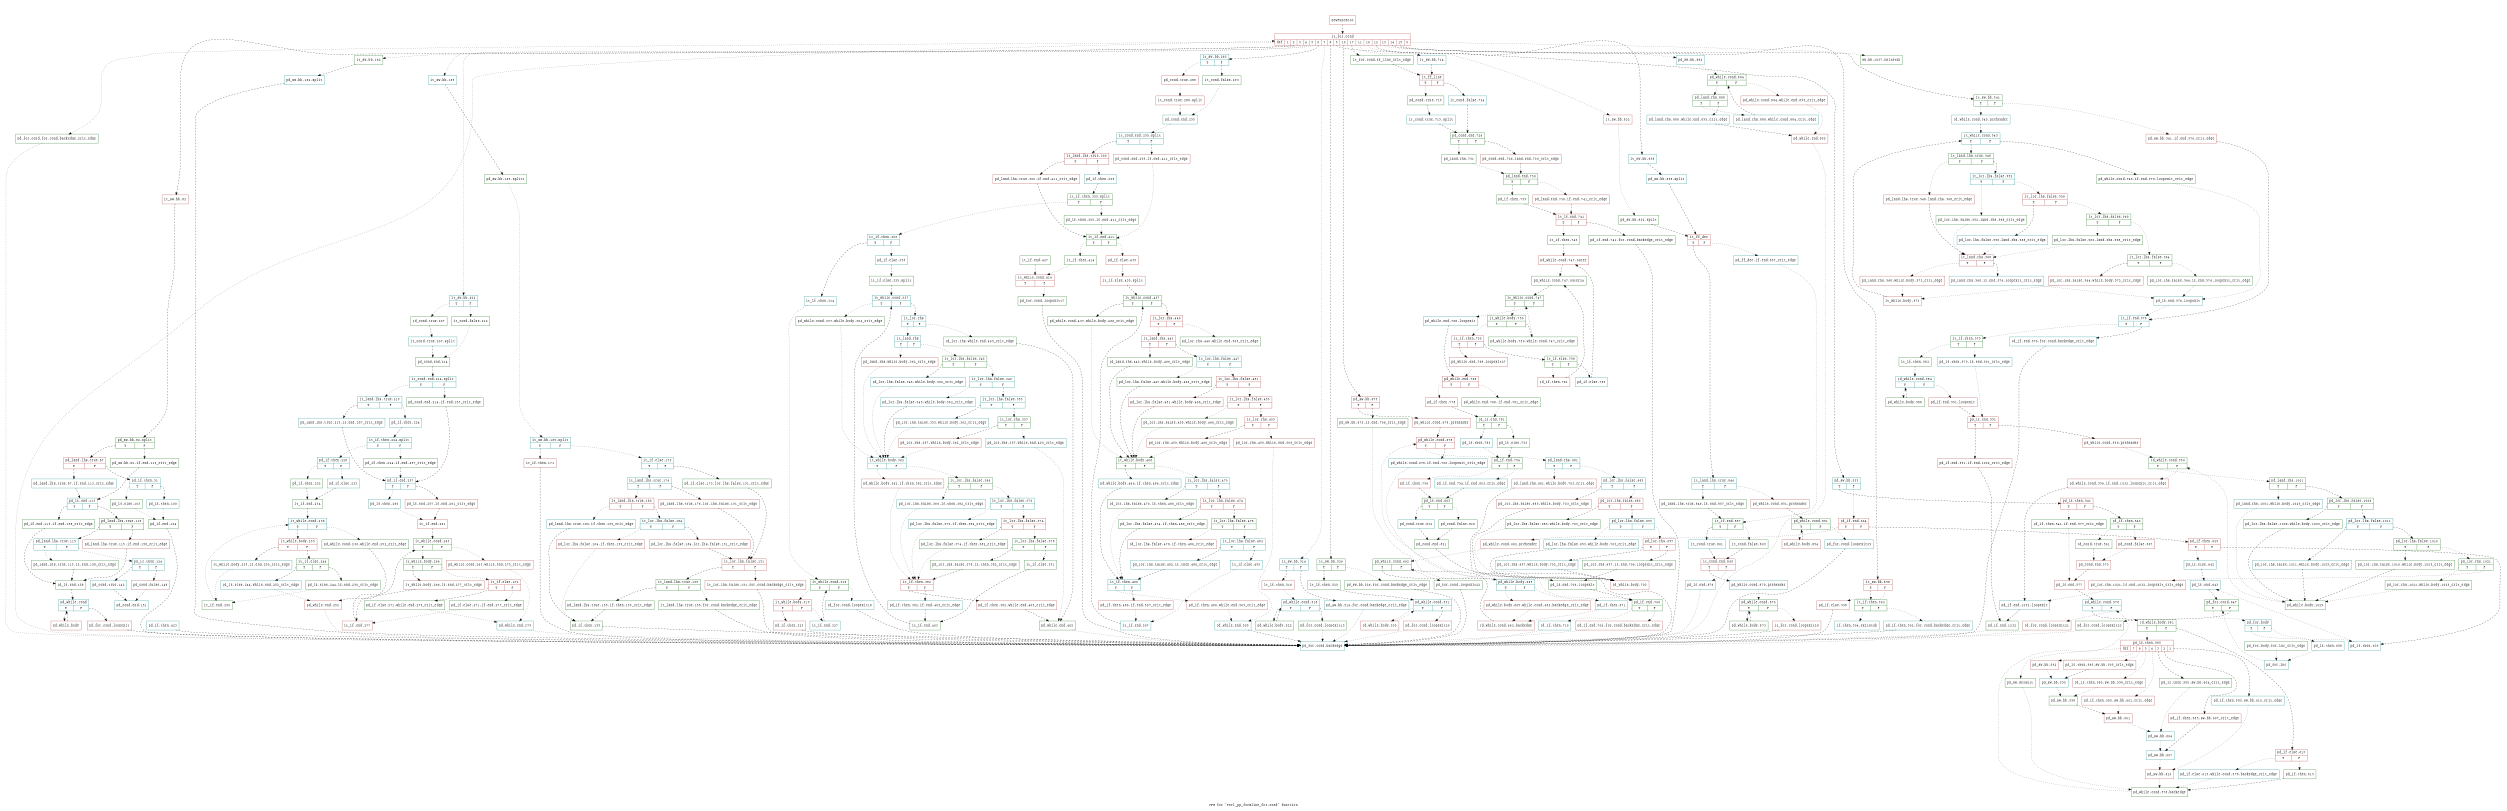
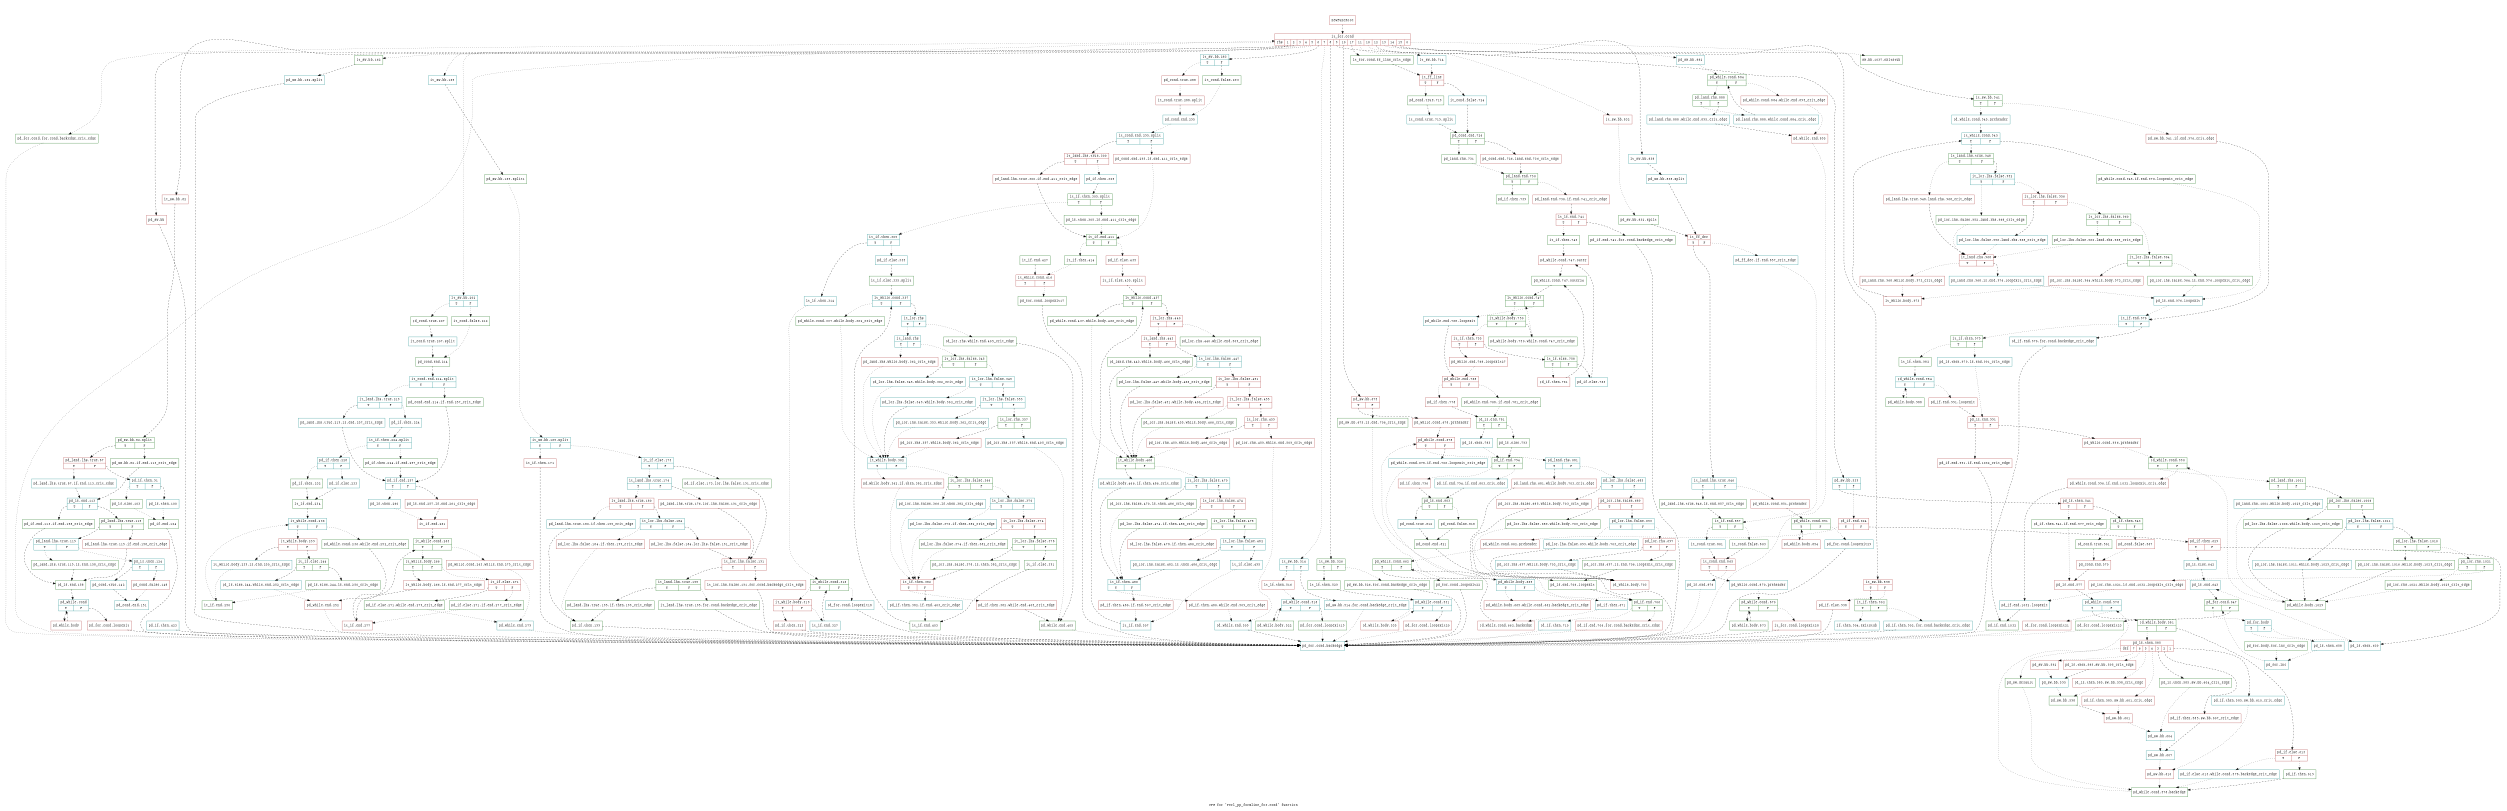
(1280, 42) -> (1280, 42)
(1539, 209) -> none
none -> (157, 220)
(942, 596) -> (942, 596)
